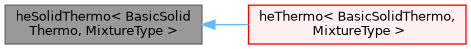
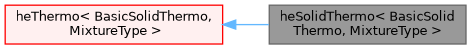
(232, 25) -> (252, 25)
